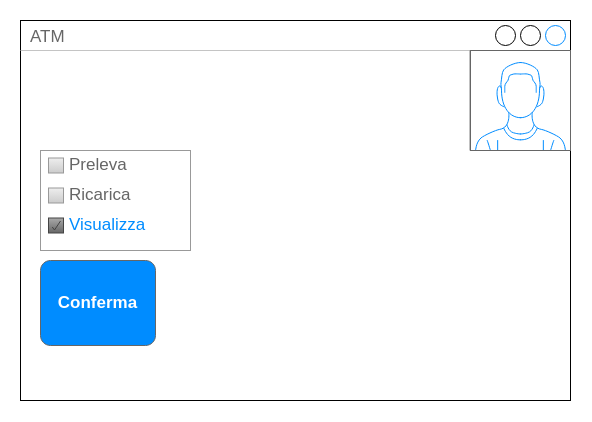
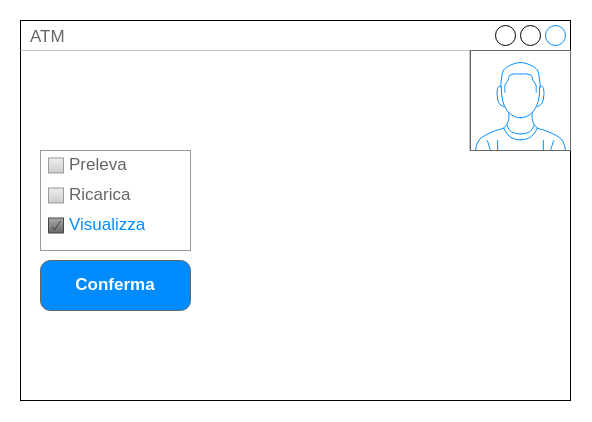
(98, 303) -> (116, 286)
